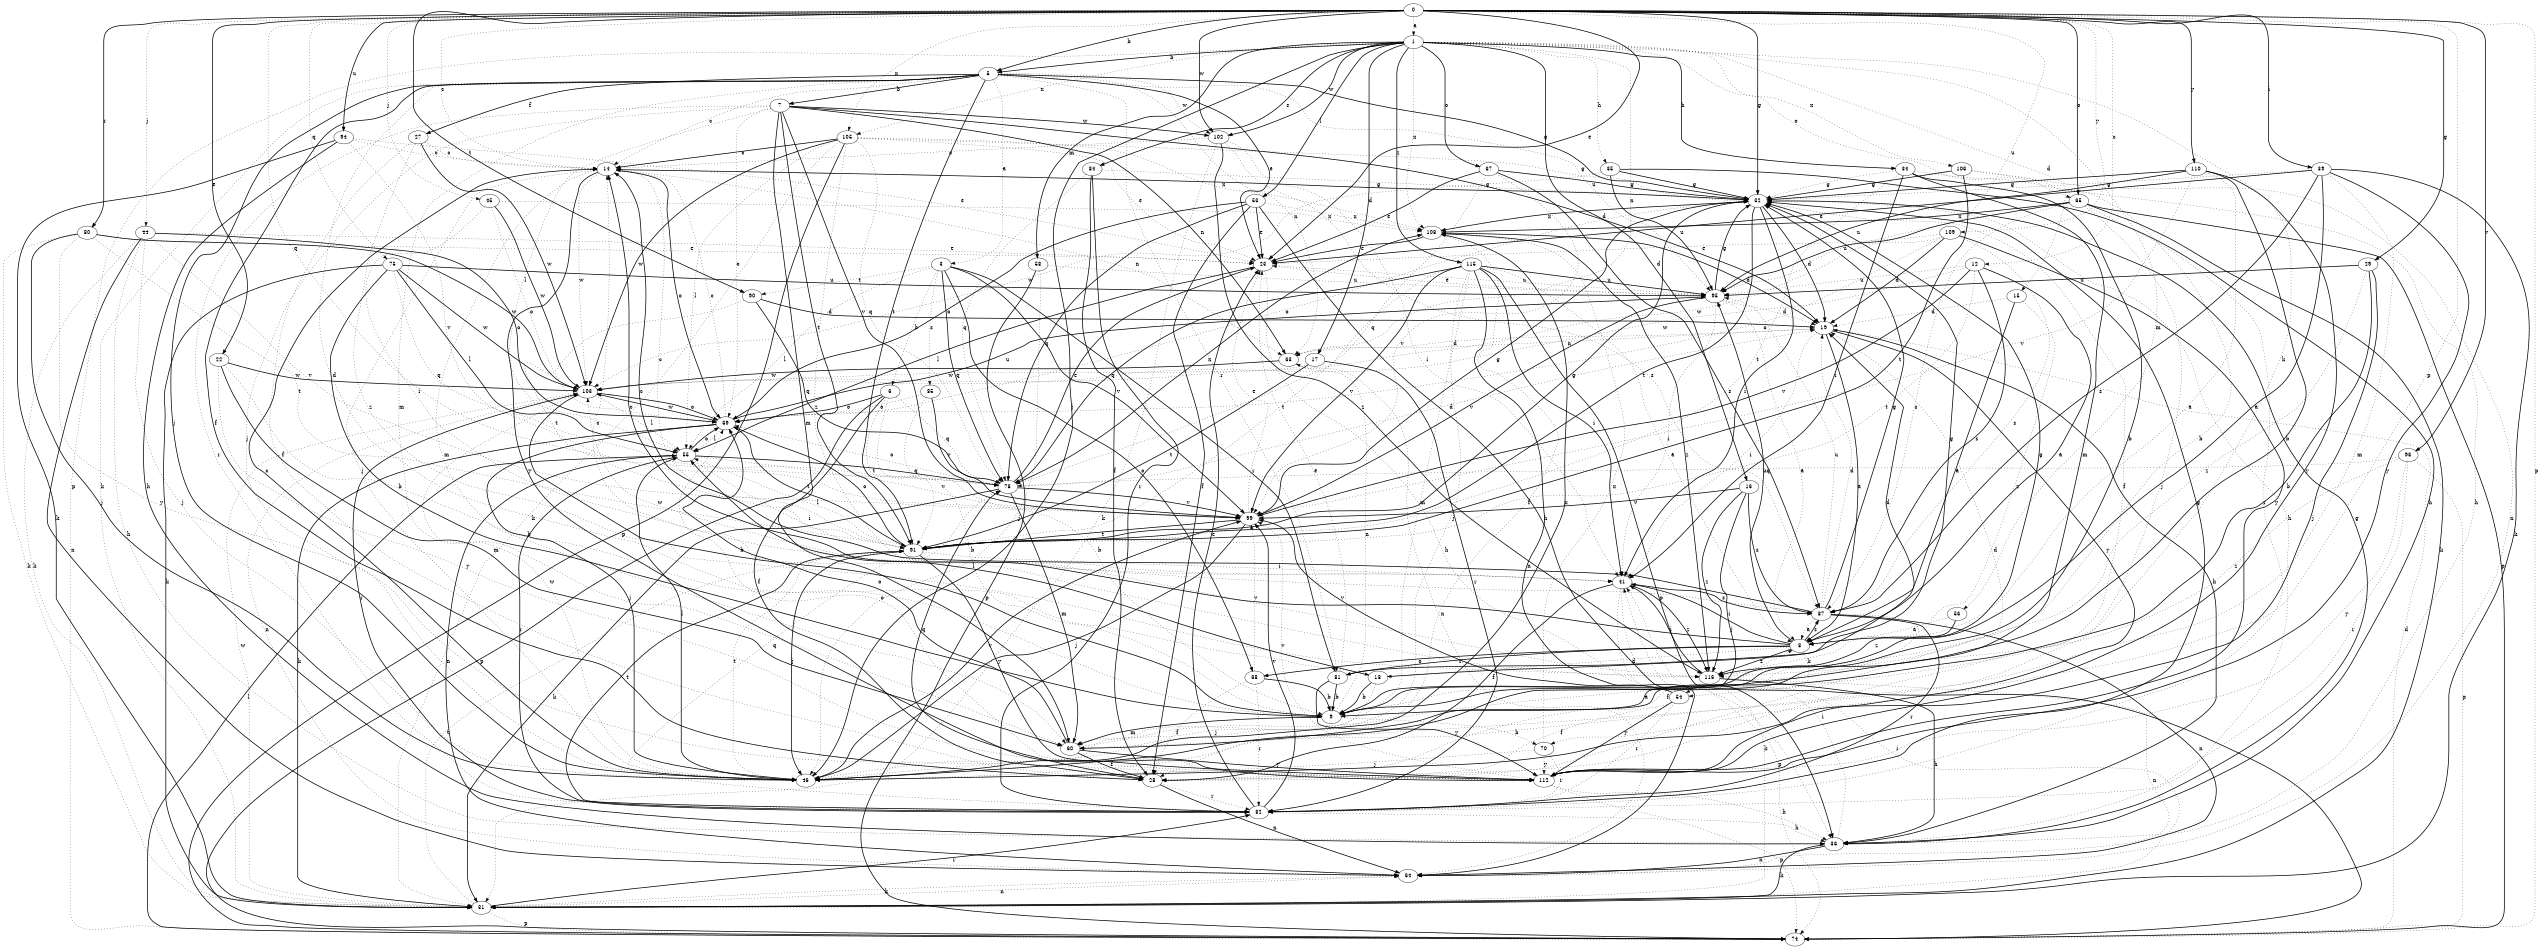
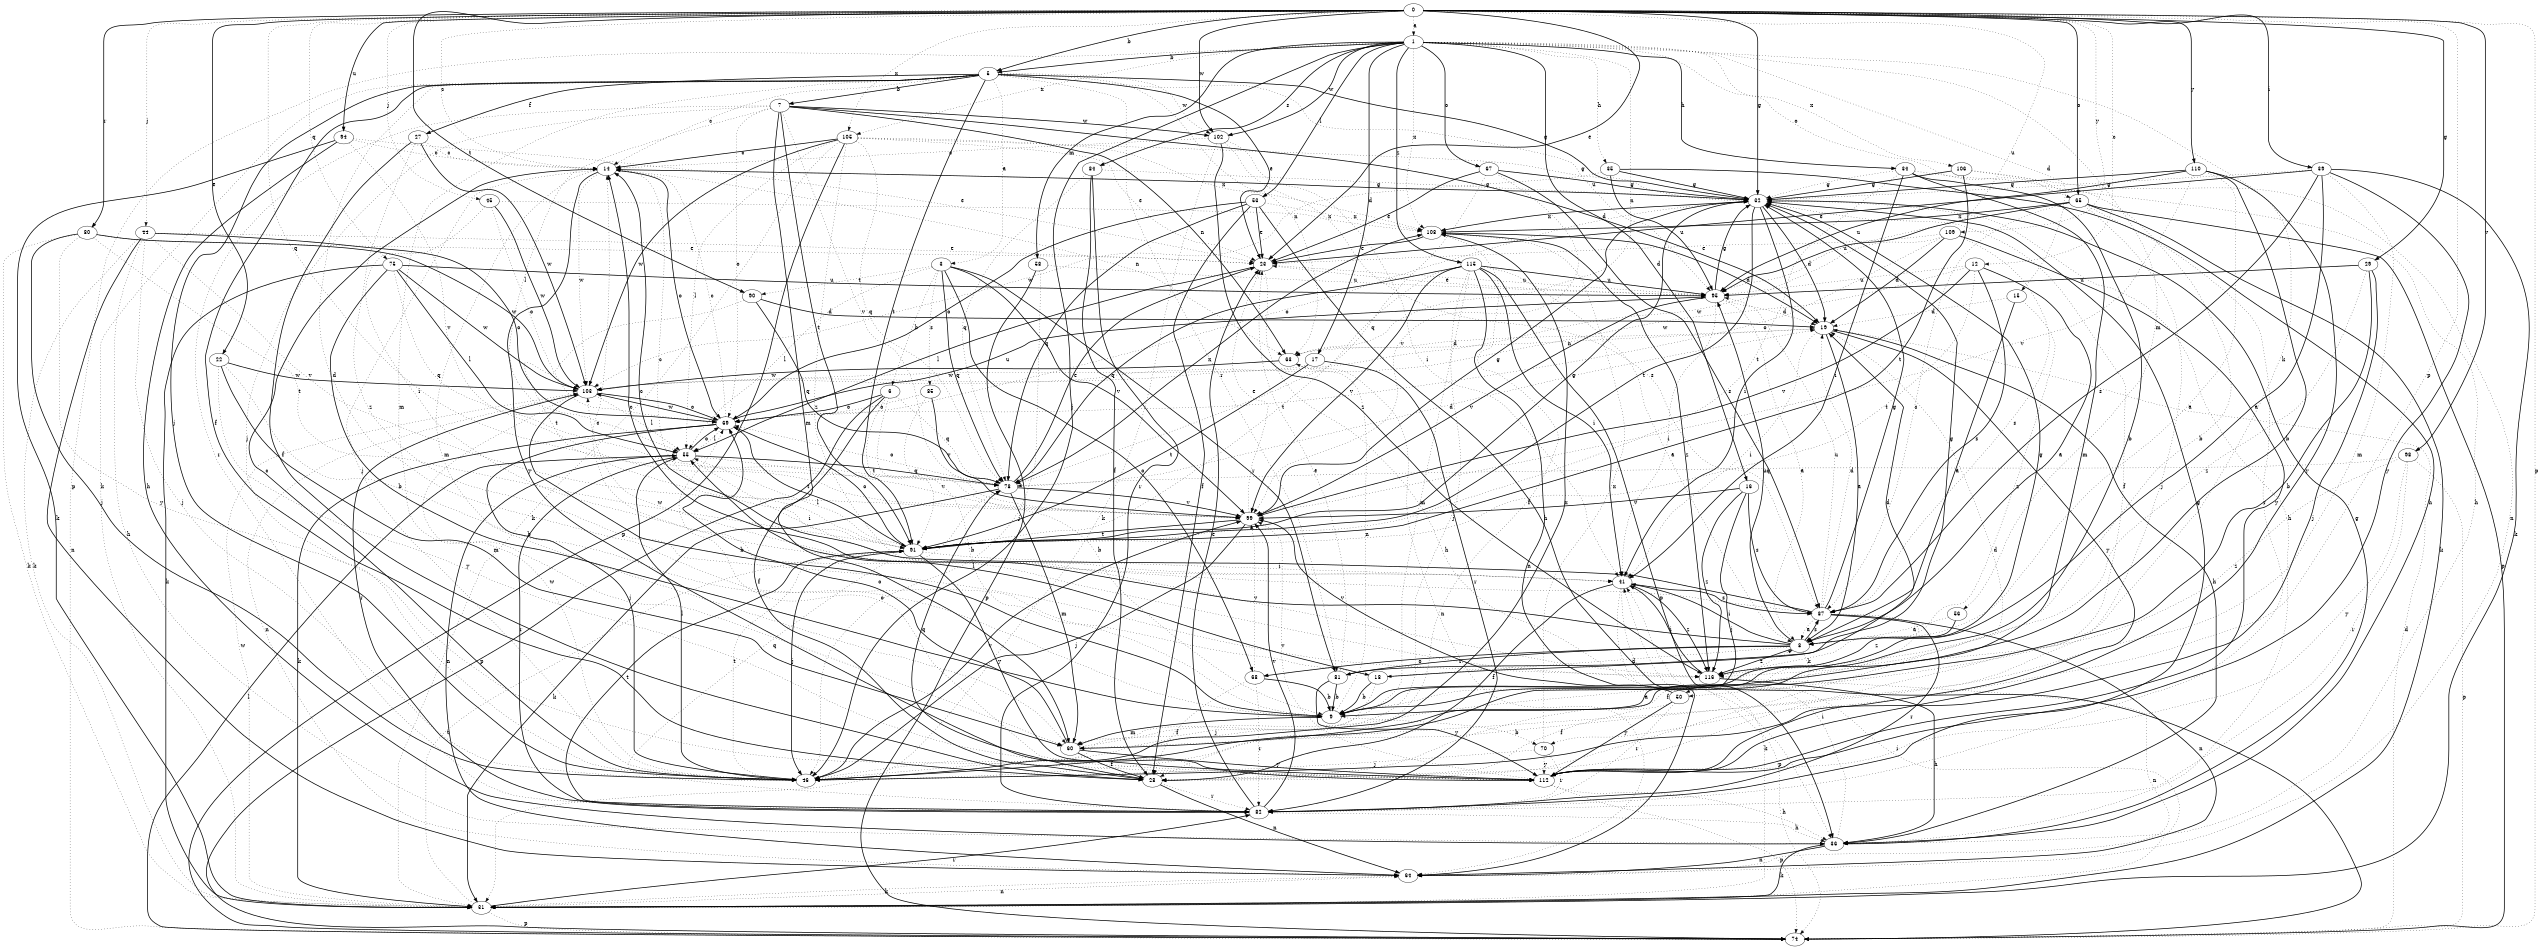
(922, 427) -> (922, 427)
(512, 621) -> (512, 621)
(1679, 697) -> (1679, 697)
